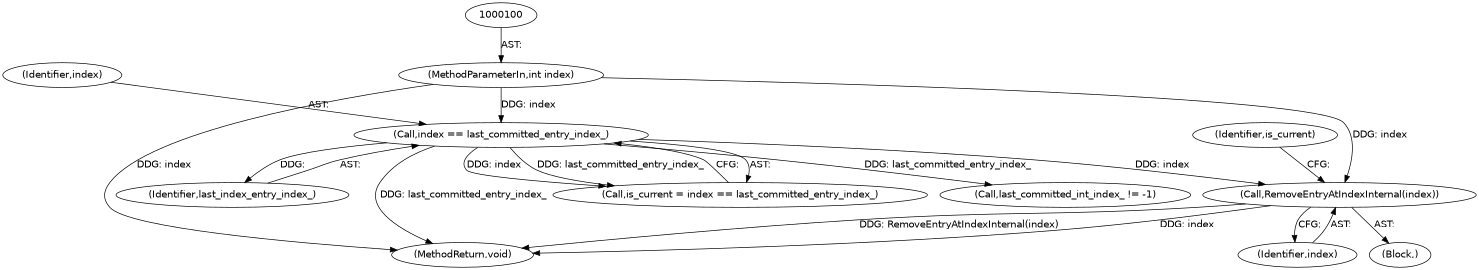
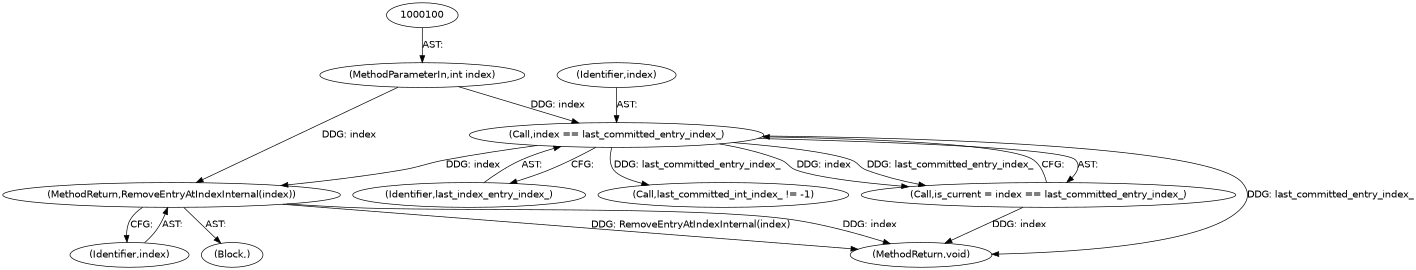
(1265, 135) -> none
(294, 165) -> (584, 165)
(121, 173) -> (987, 224)
(1339, 195) -> (172, 195)
